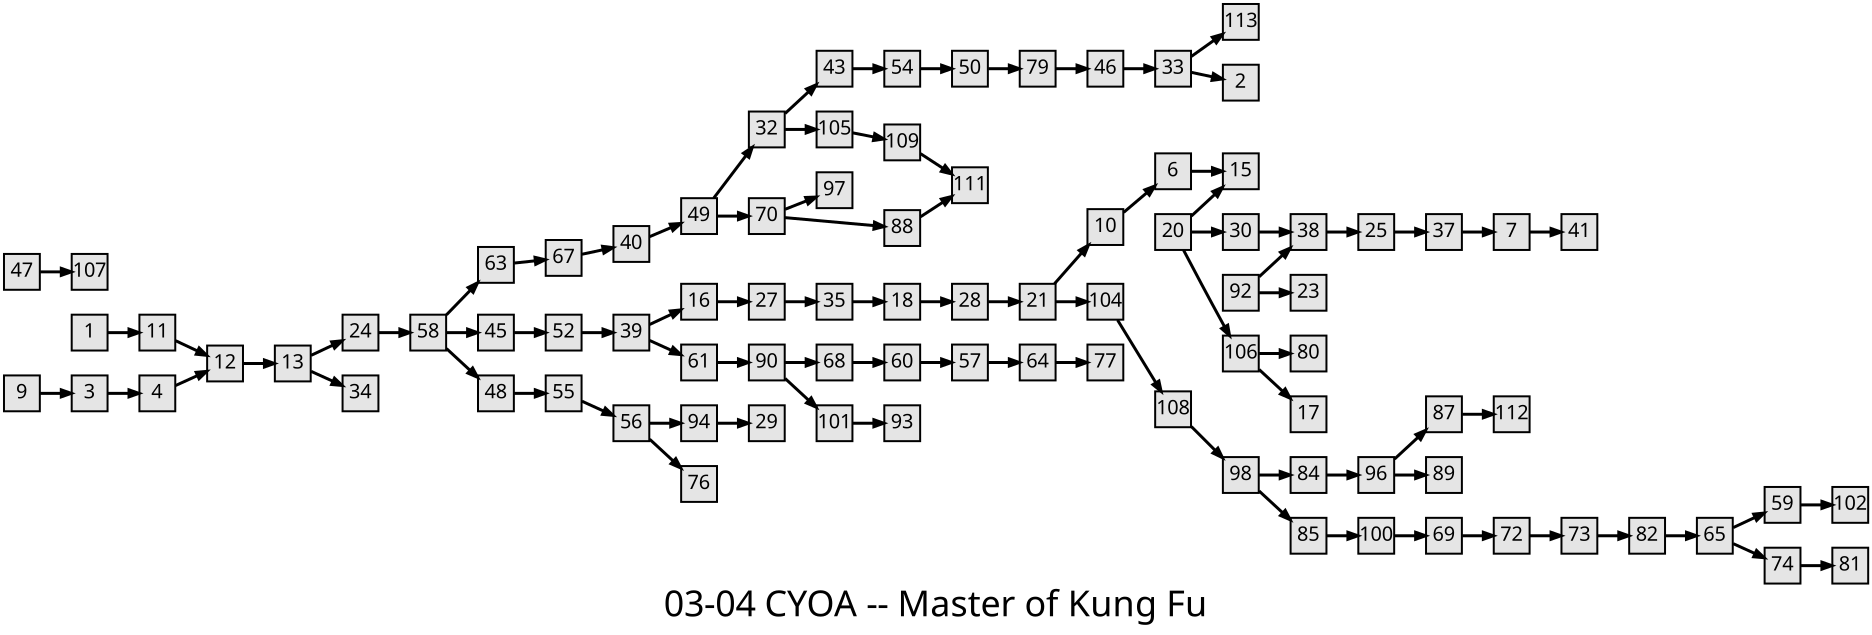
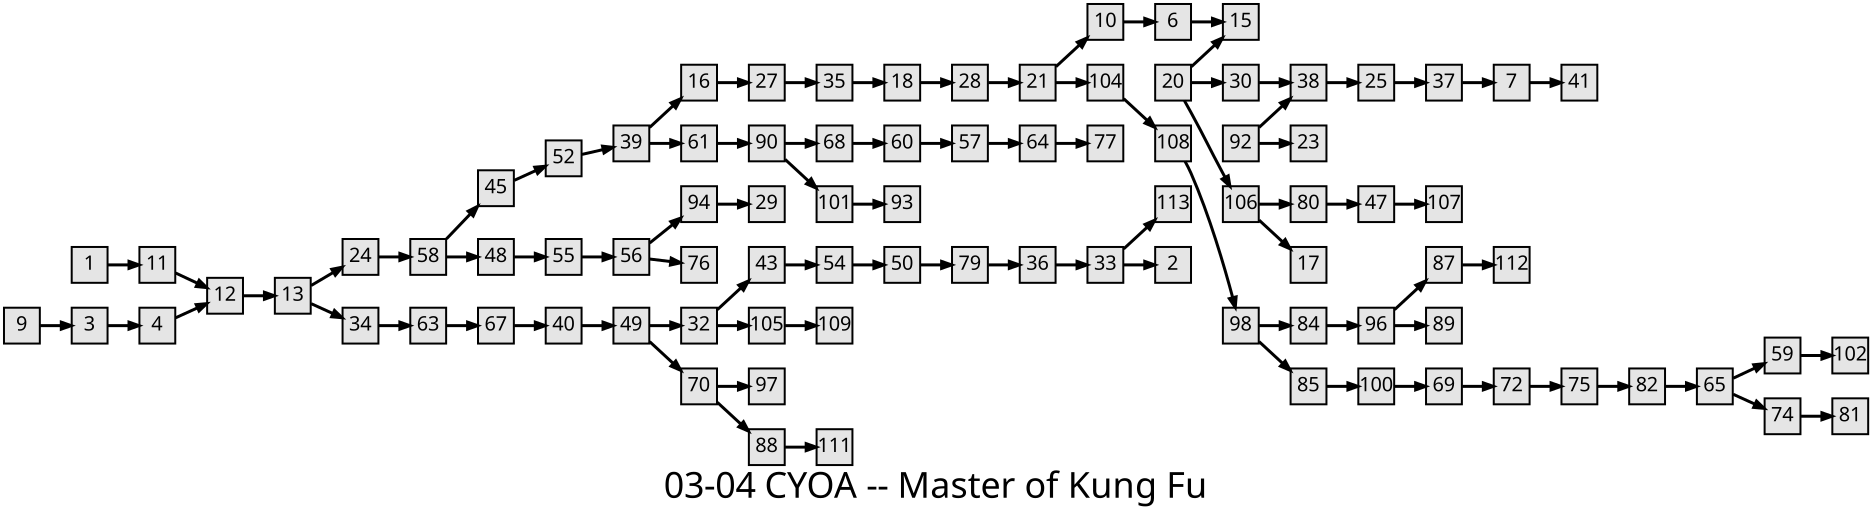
(1105, 69) -> (1038, 265)
(932, 161) -> none
none -> (1337, 204)
(458, 302) -> (389, 326)
(1579, 536) -> (1579, 386)
